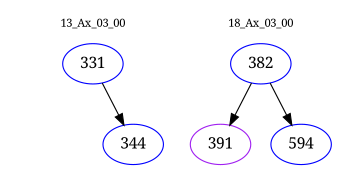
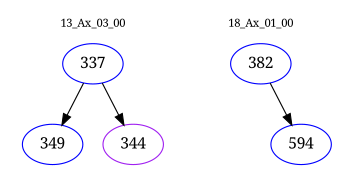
(261, 24) -> (261, 24)
(93, 64) -> (93, 64)
none -> (53, 144)
(133, 144) -> (133, 144)
(221, 144) -> none
